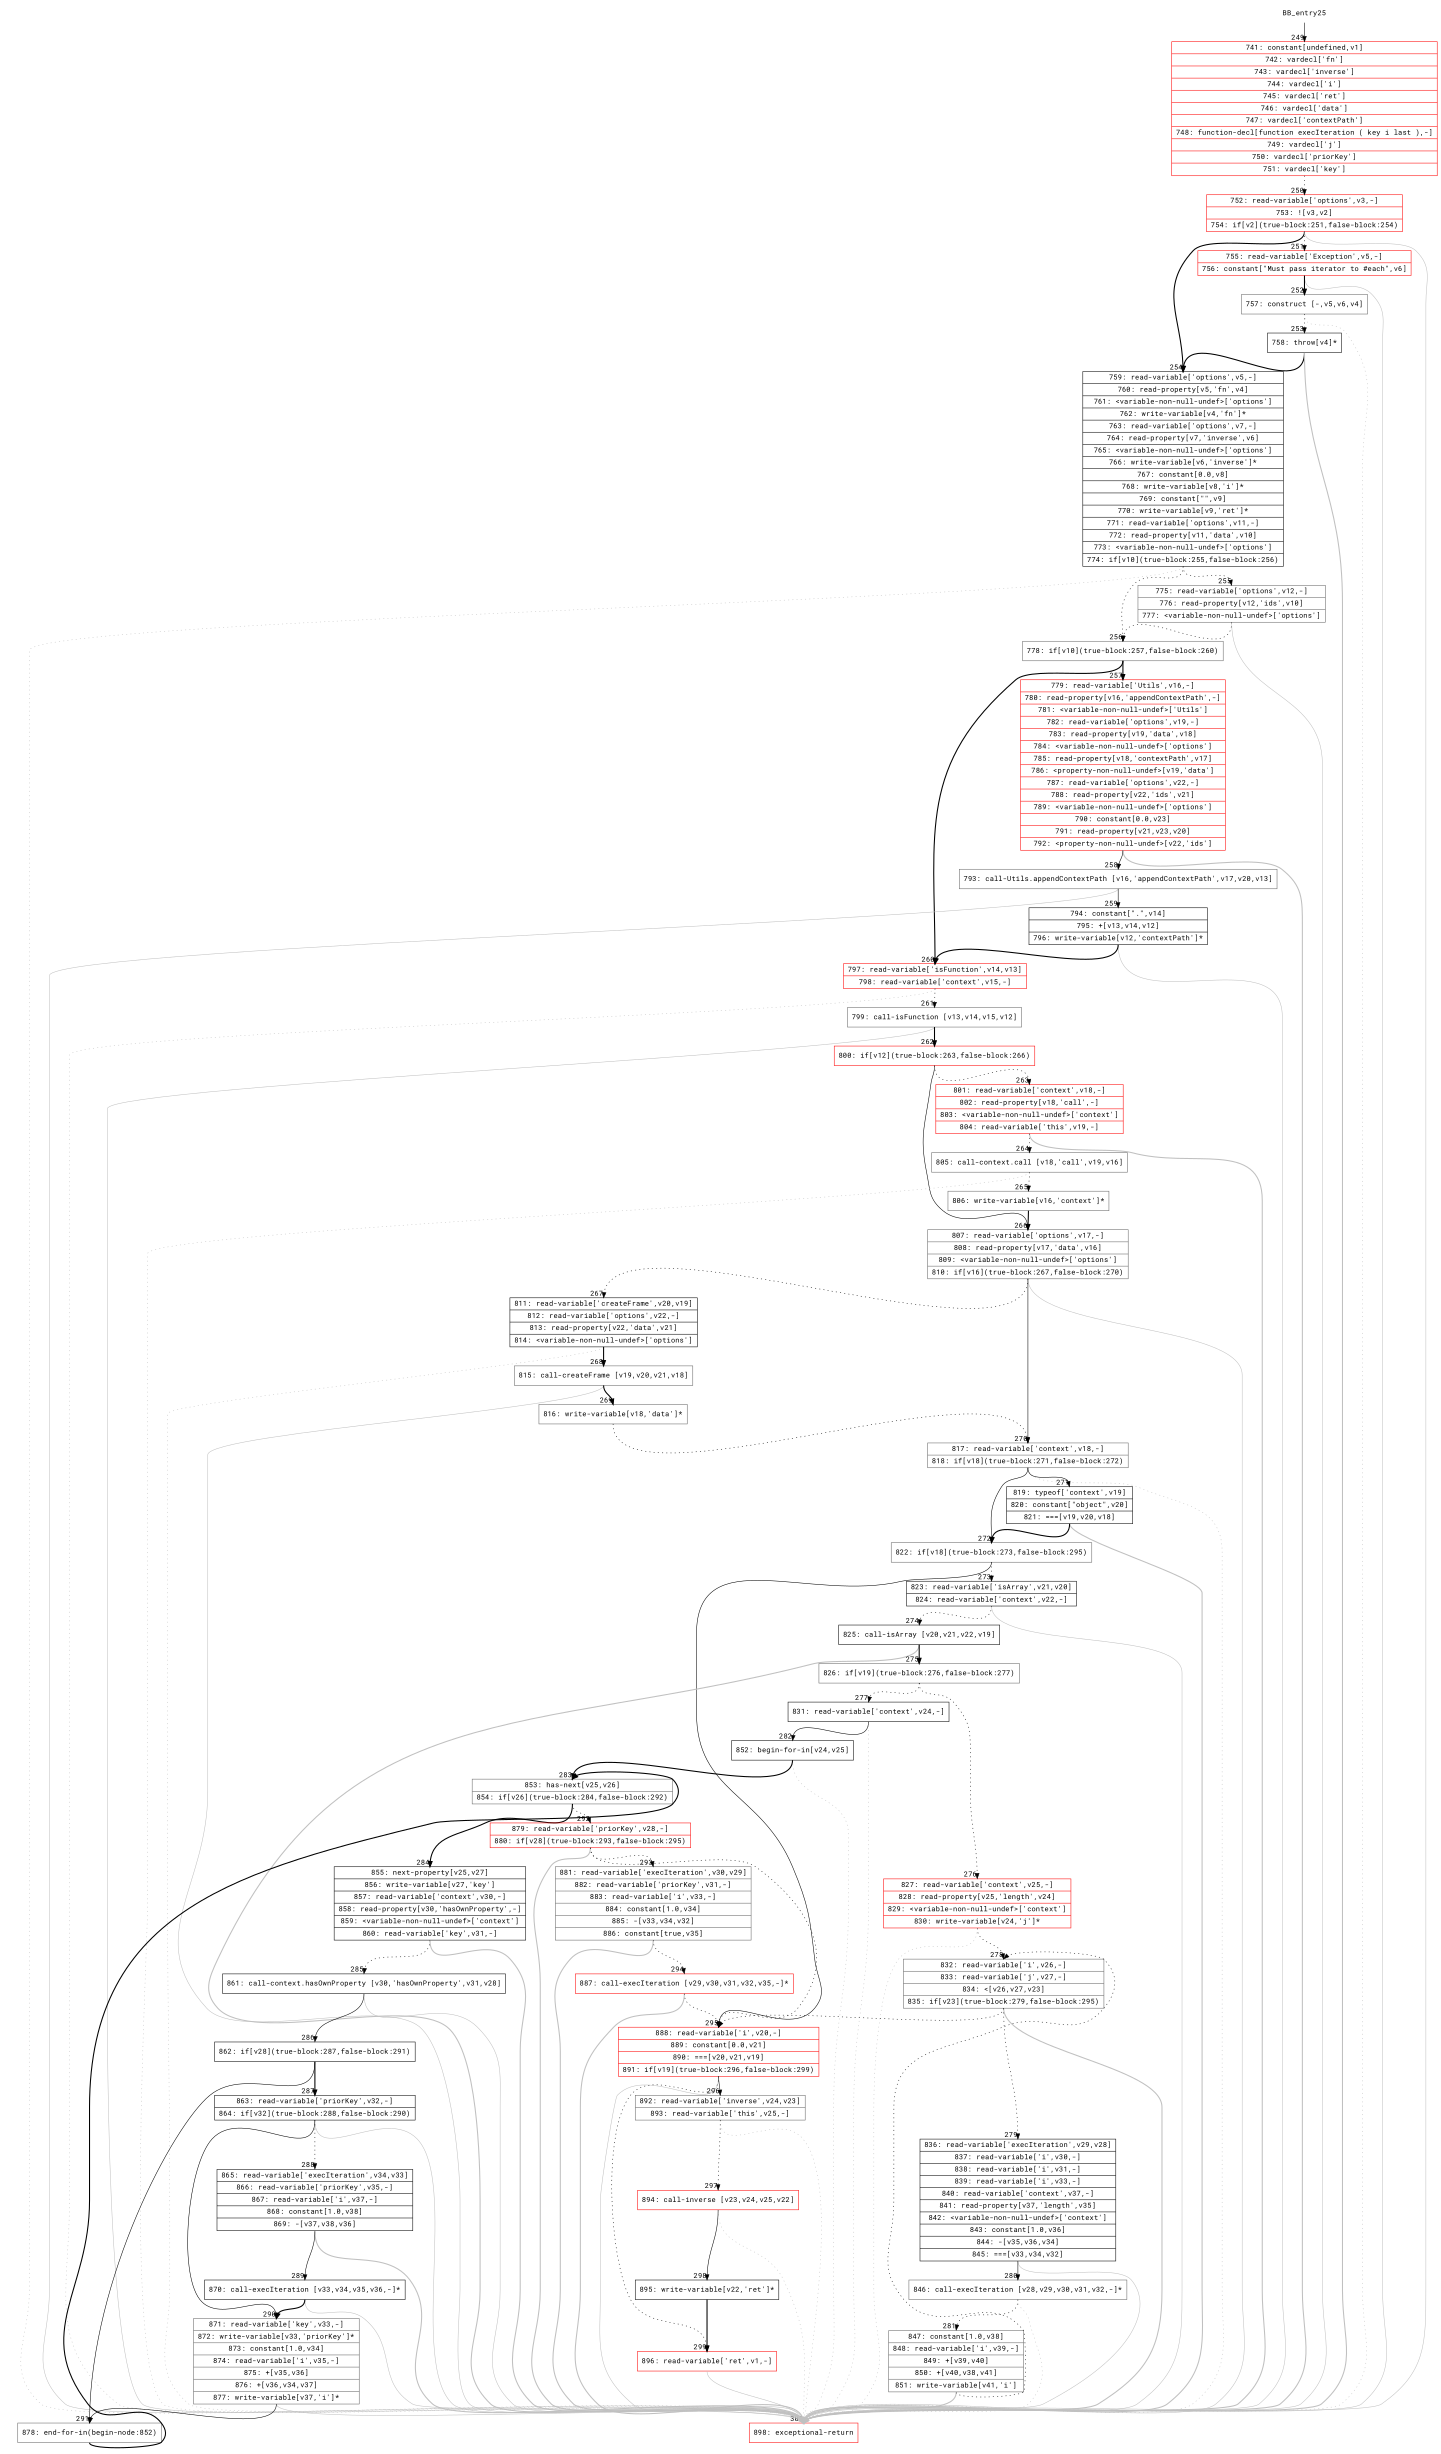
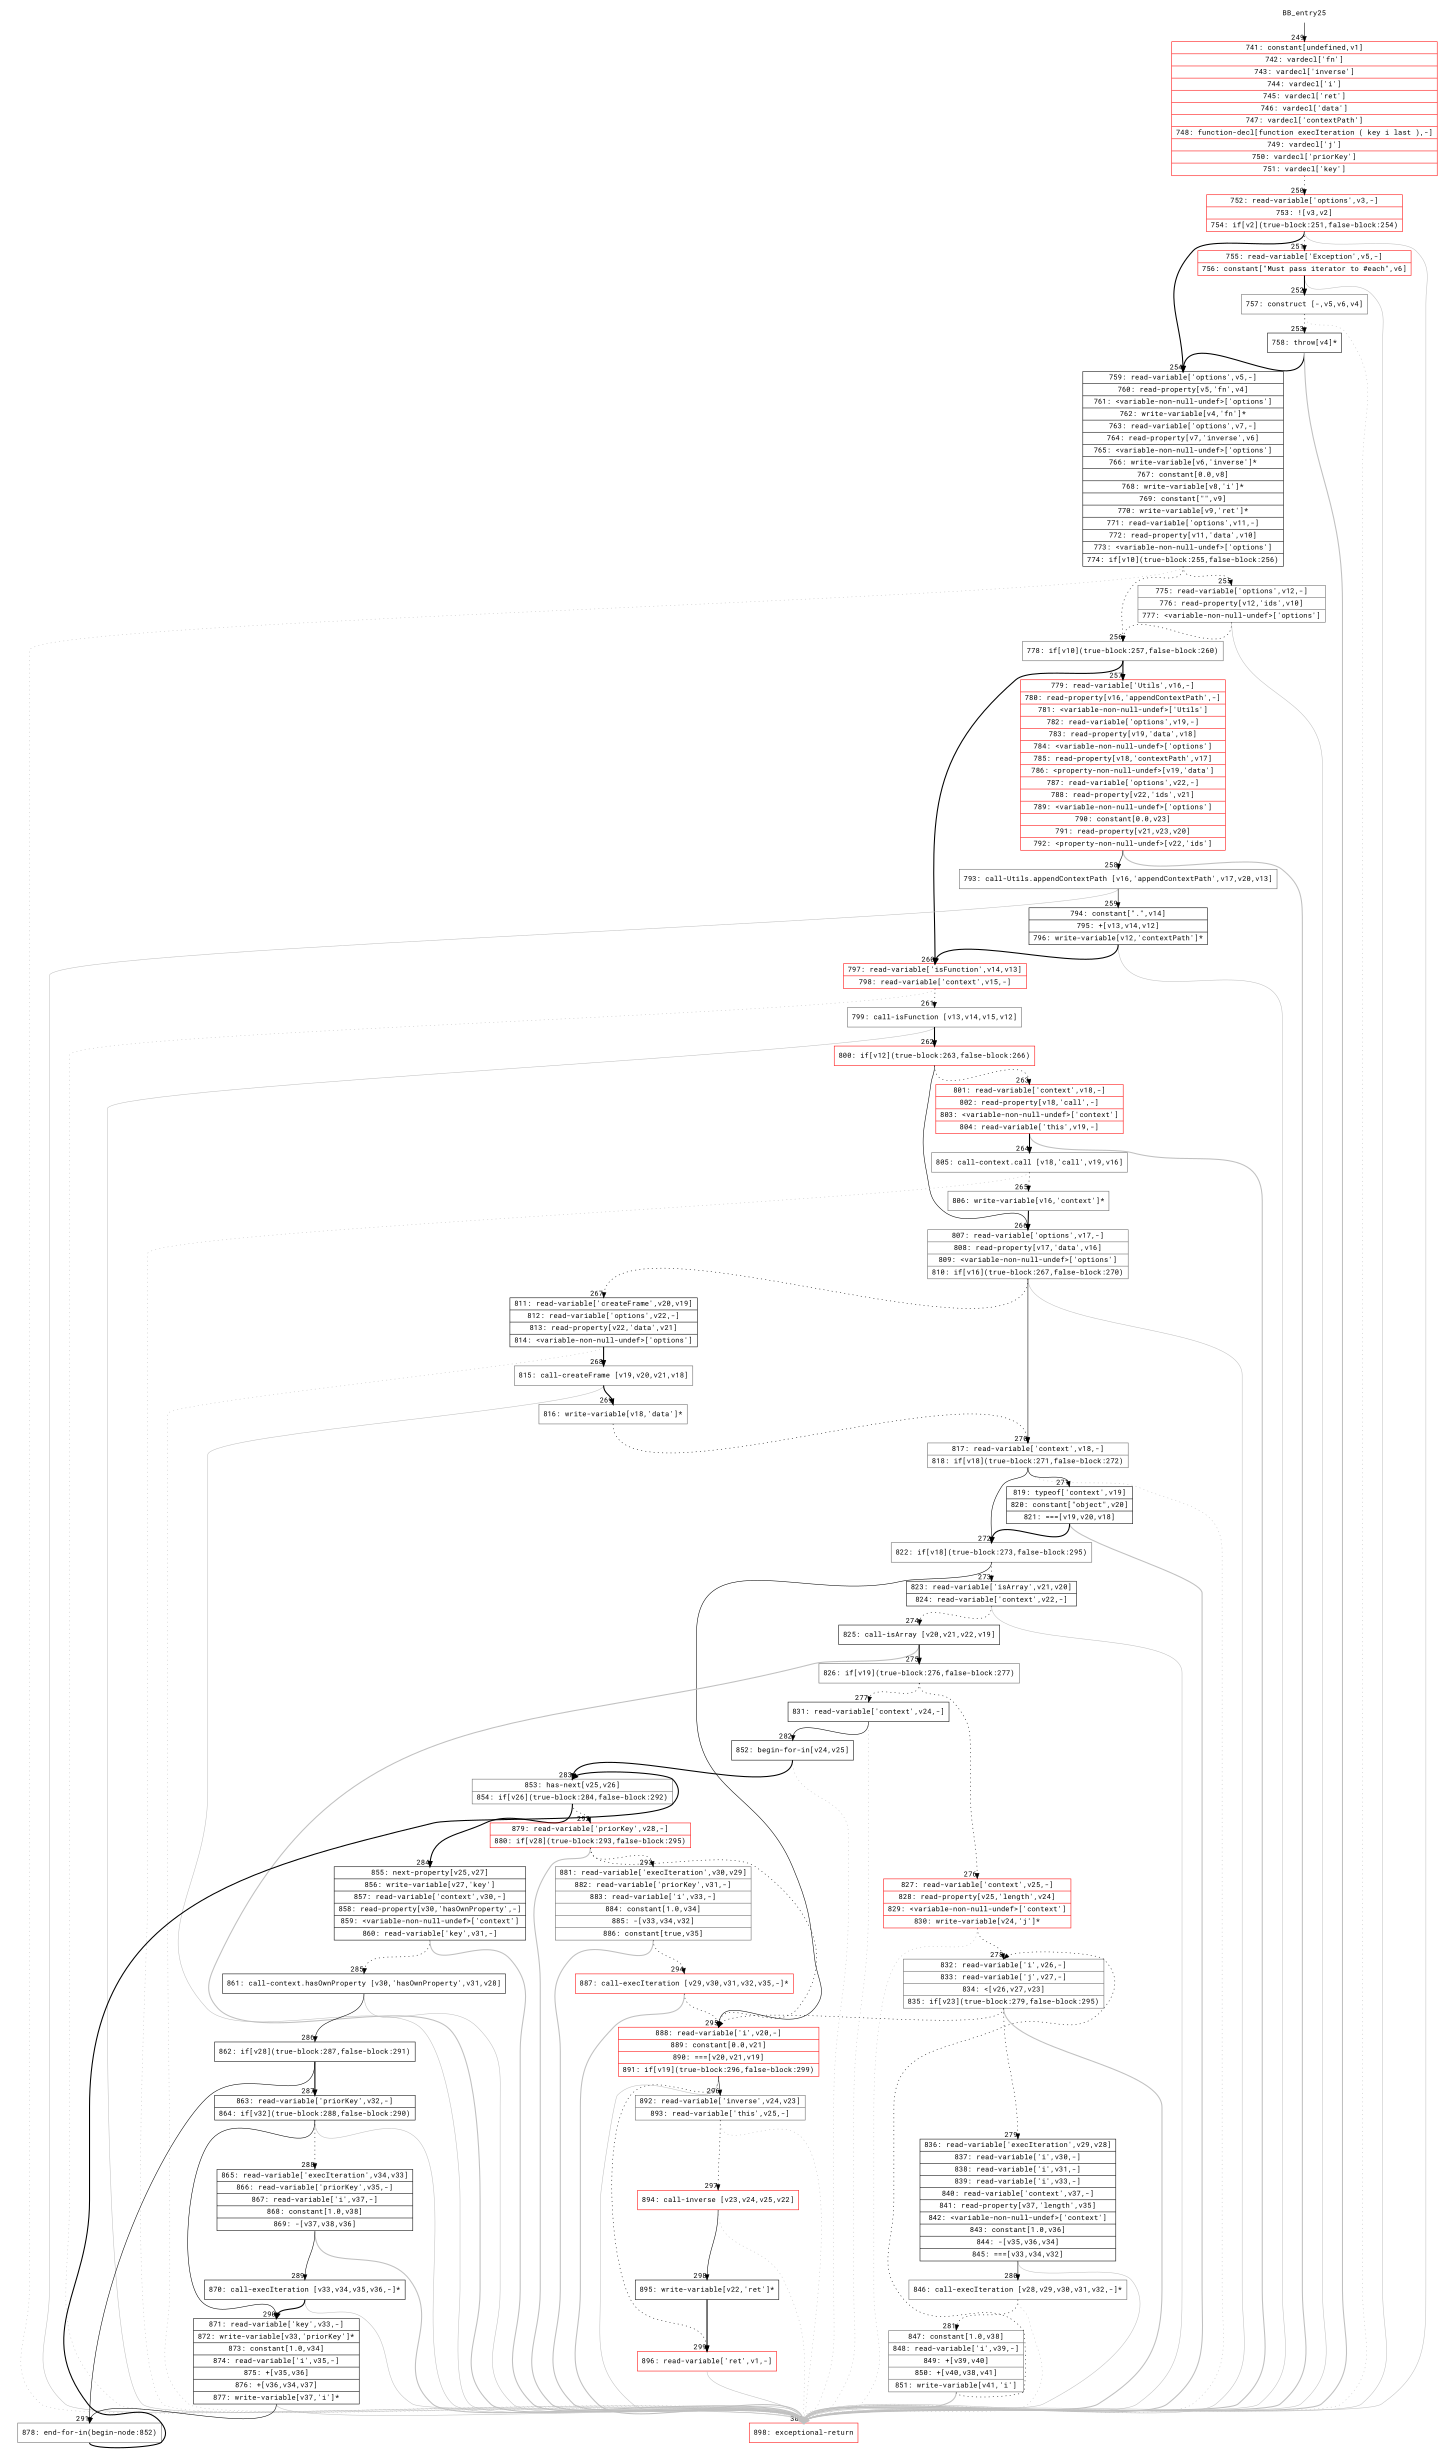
(1029, 1141) -> (1029, 1141)
(276, 2361) -> (276, 2361)
